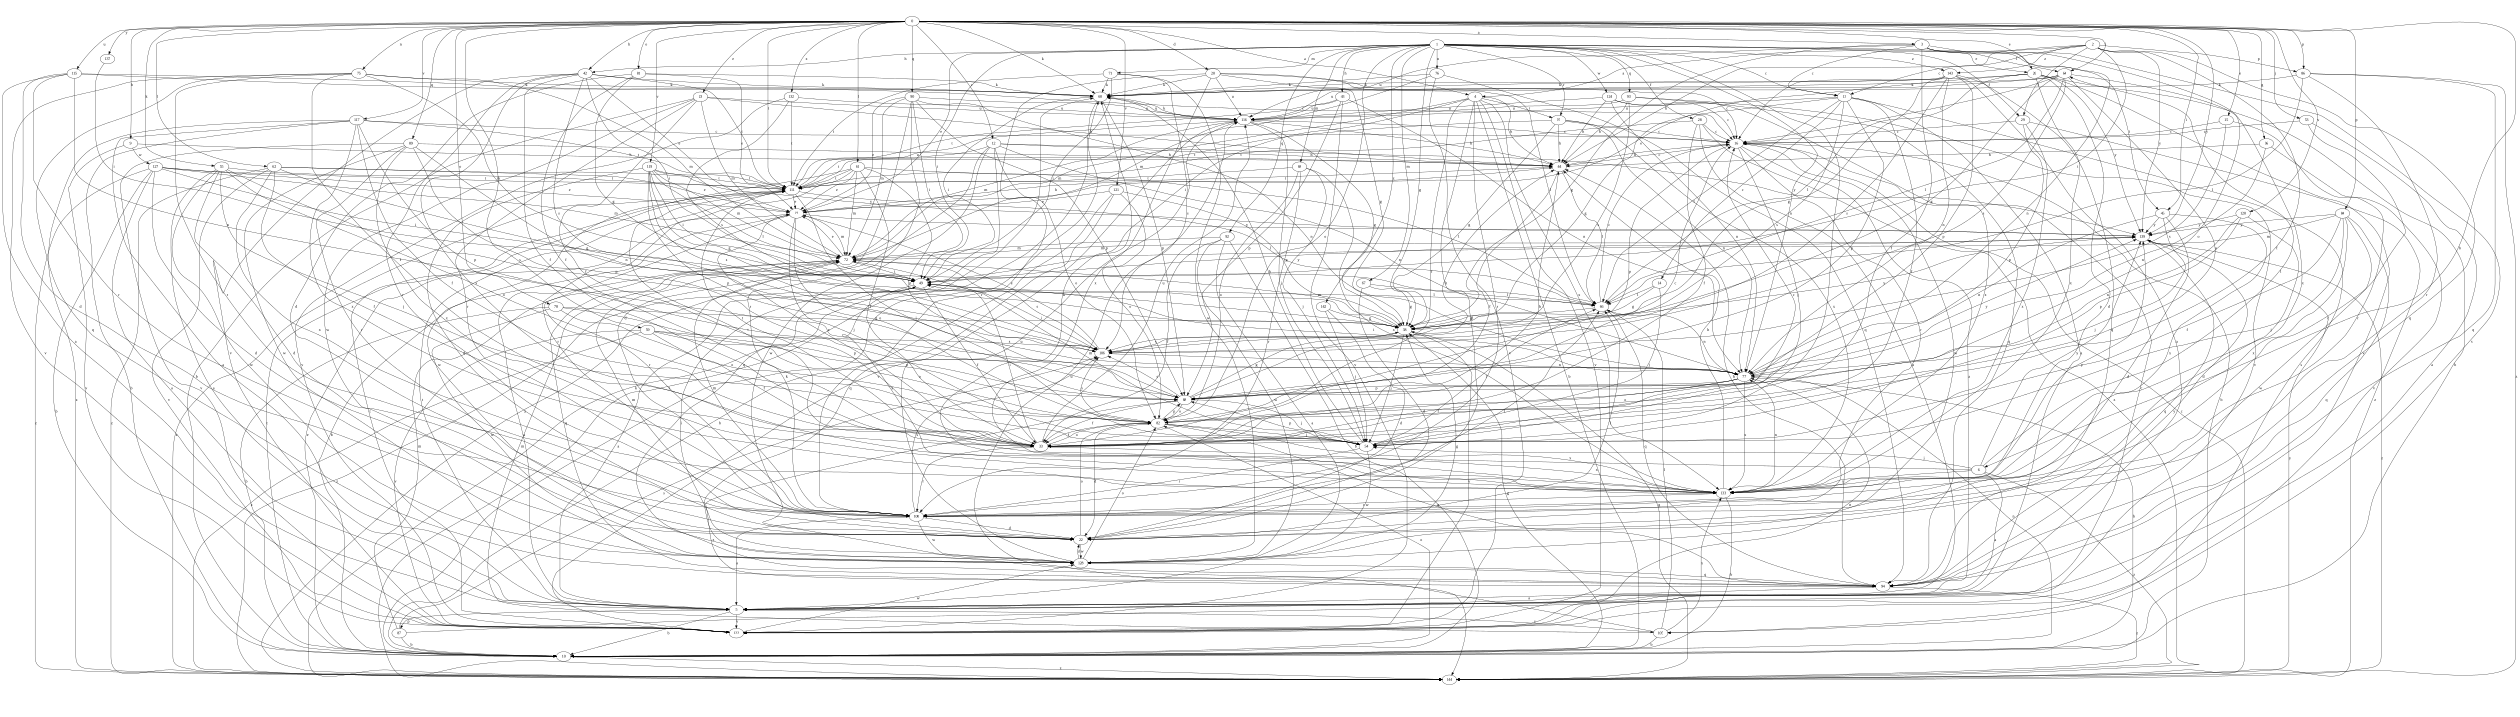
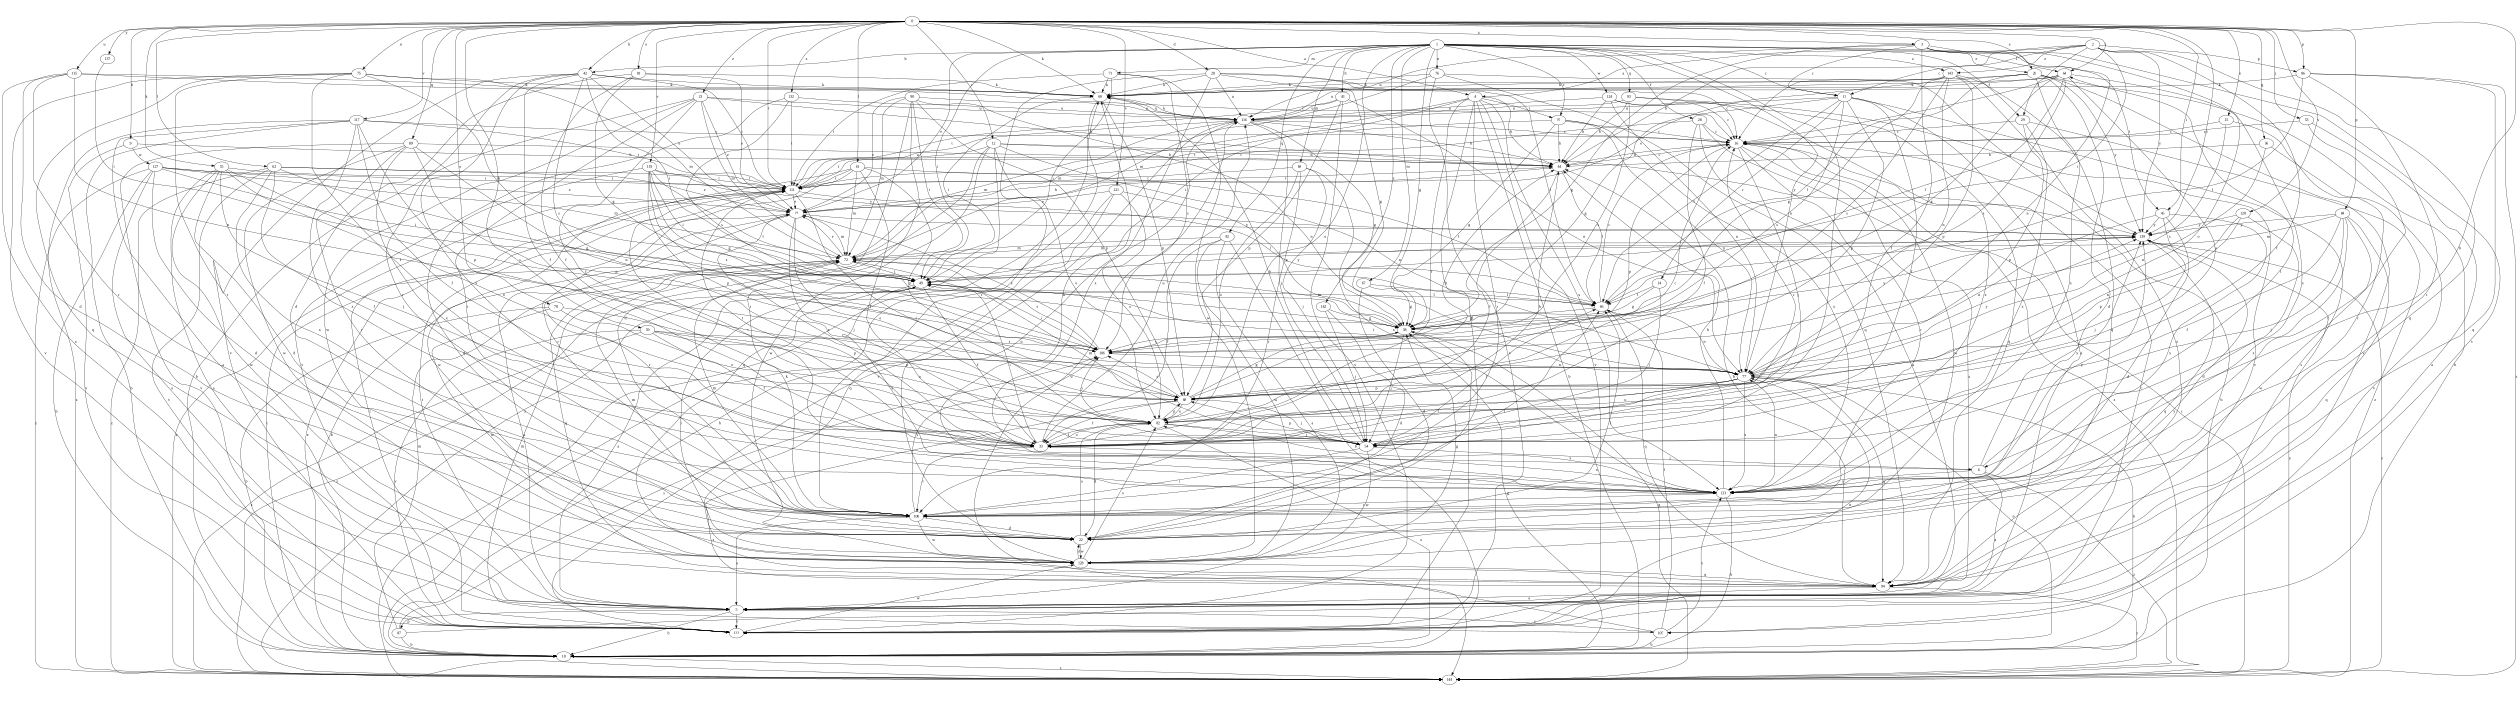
(912, 58) -> none
none -> (1813, 79)
(829, 189) -> (732, 168)
(742, 221) -> none
(1021, 321) -> none
(1674, 452) -> (1671, 460)
(1500, 523) -> (1870, 440)
(402, 671) -> none
